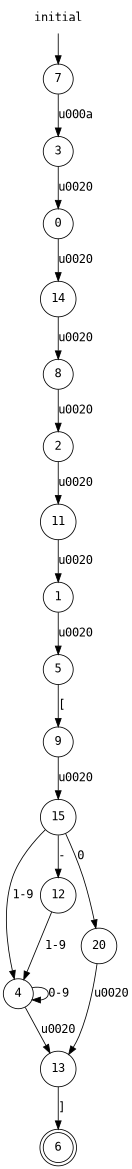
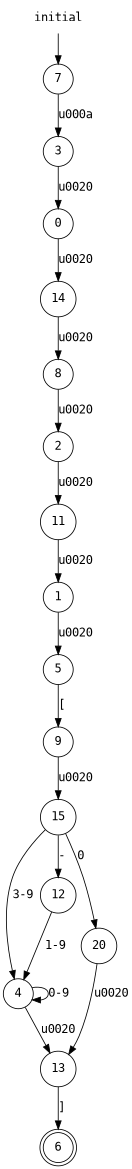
(23, 895) -> (23, 895)
